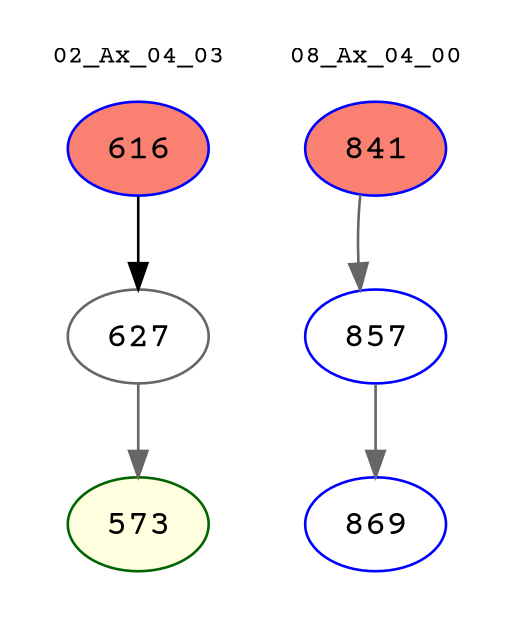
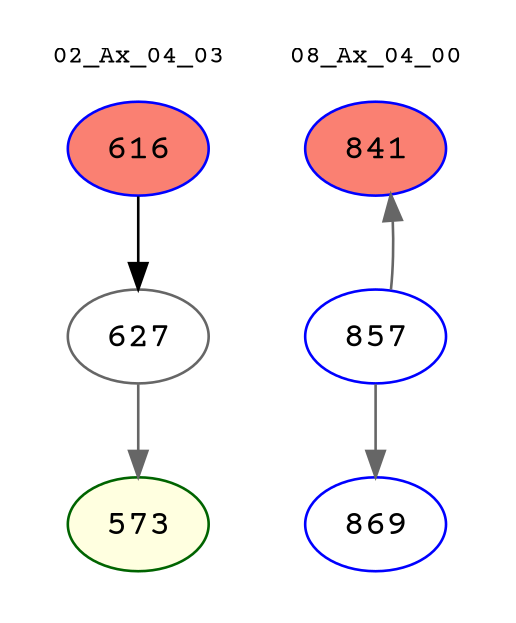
(358, 229) -> (393, 255)
